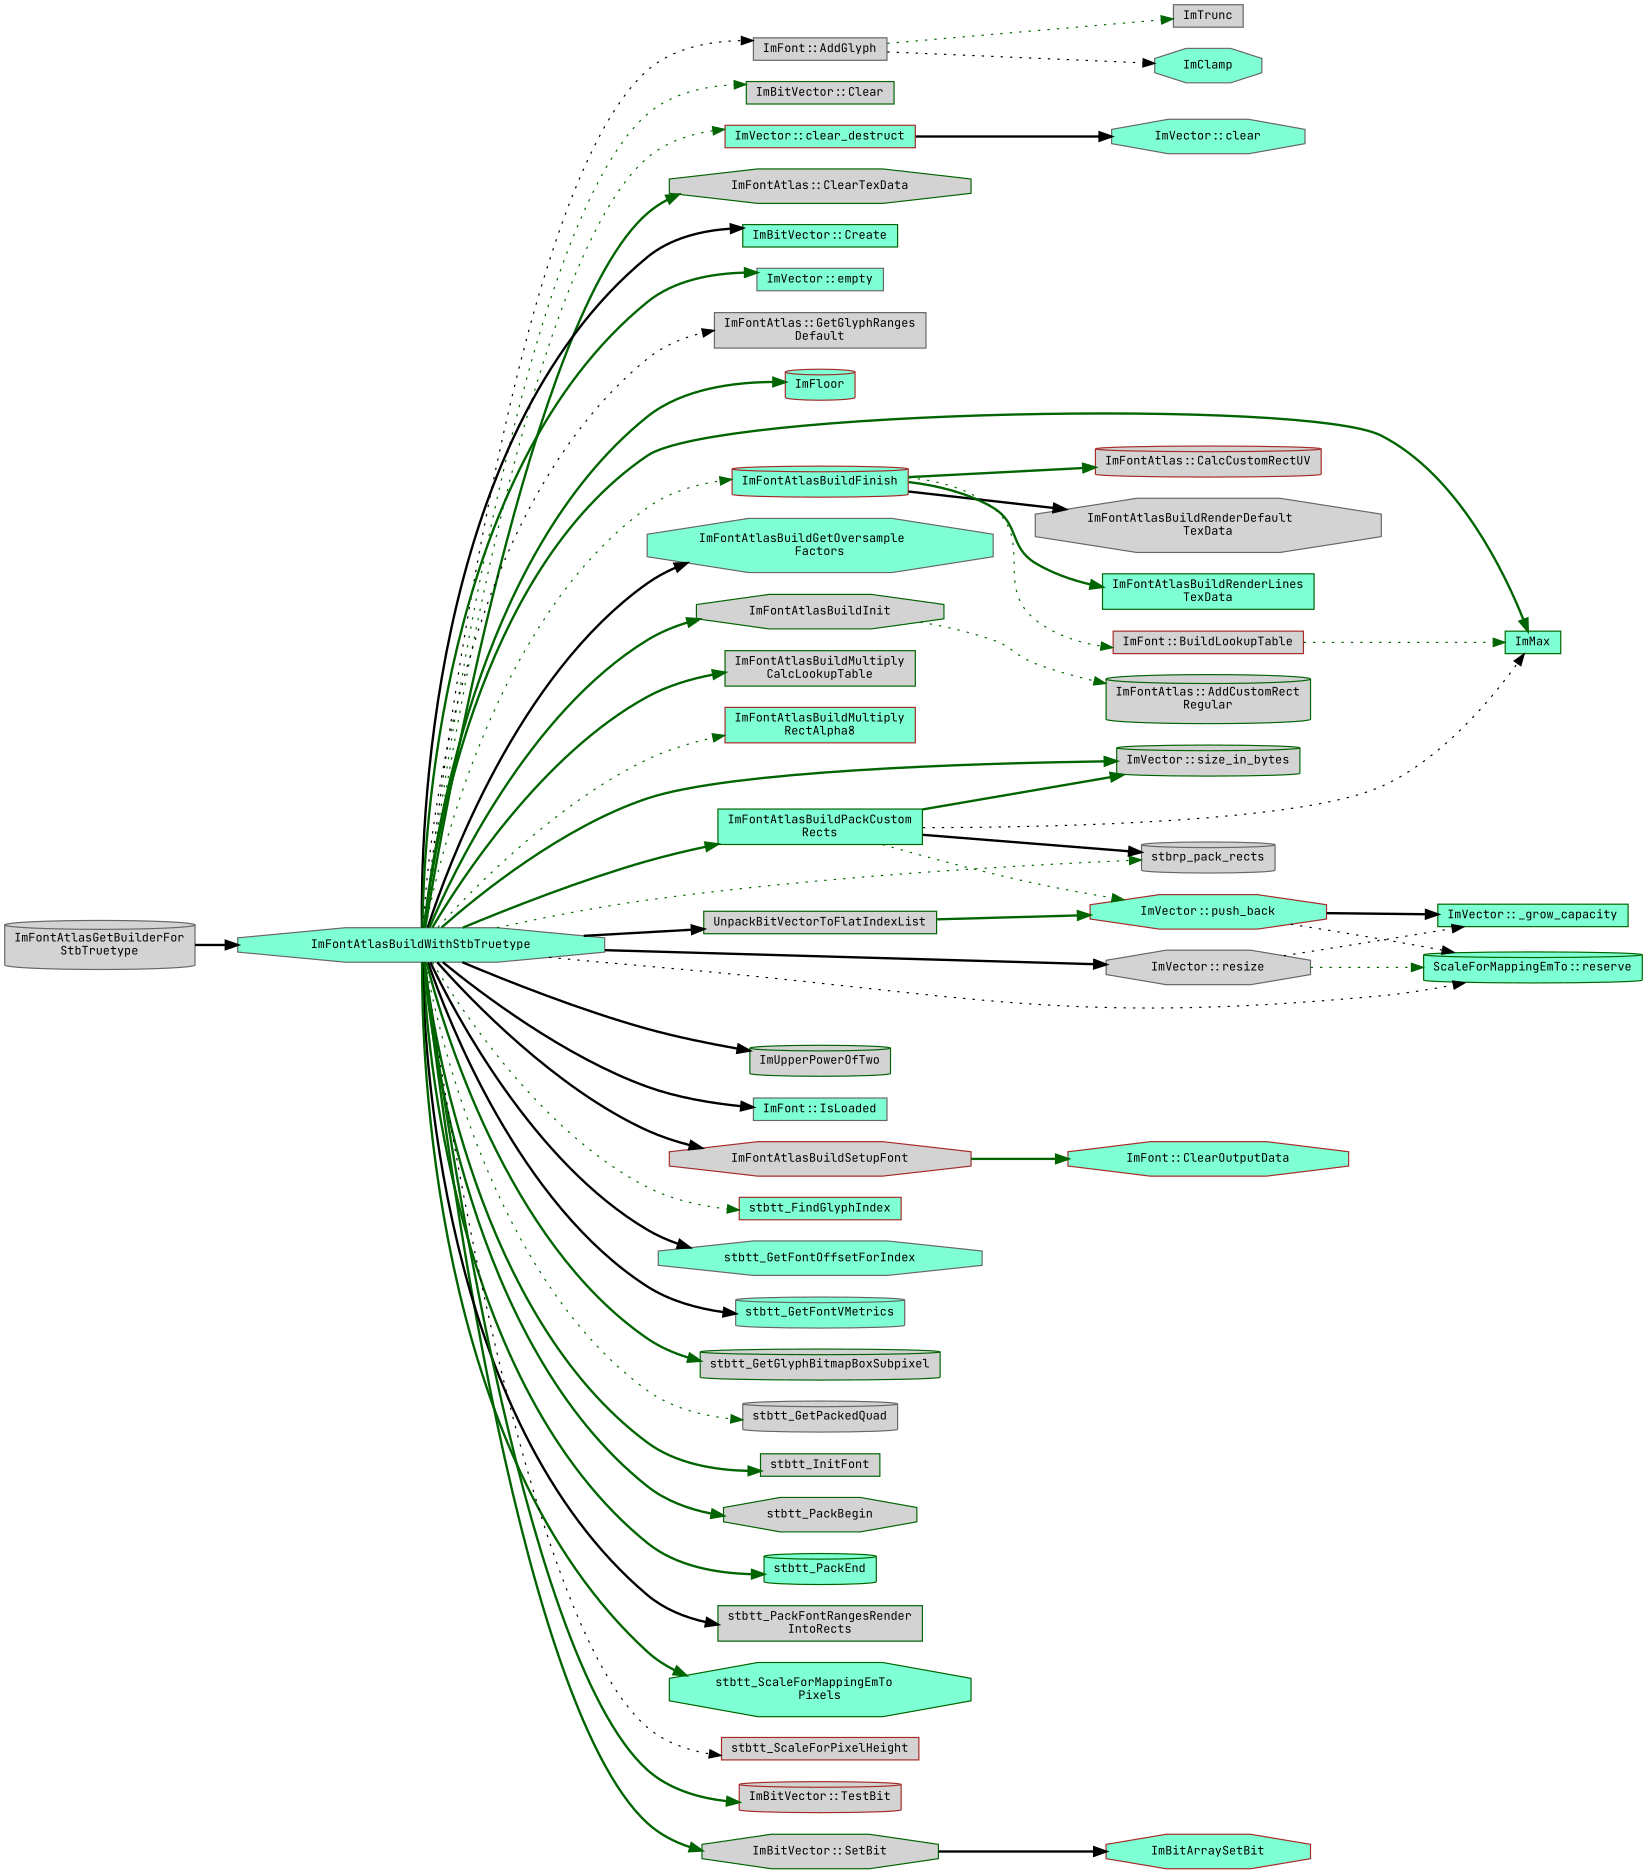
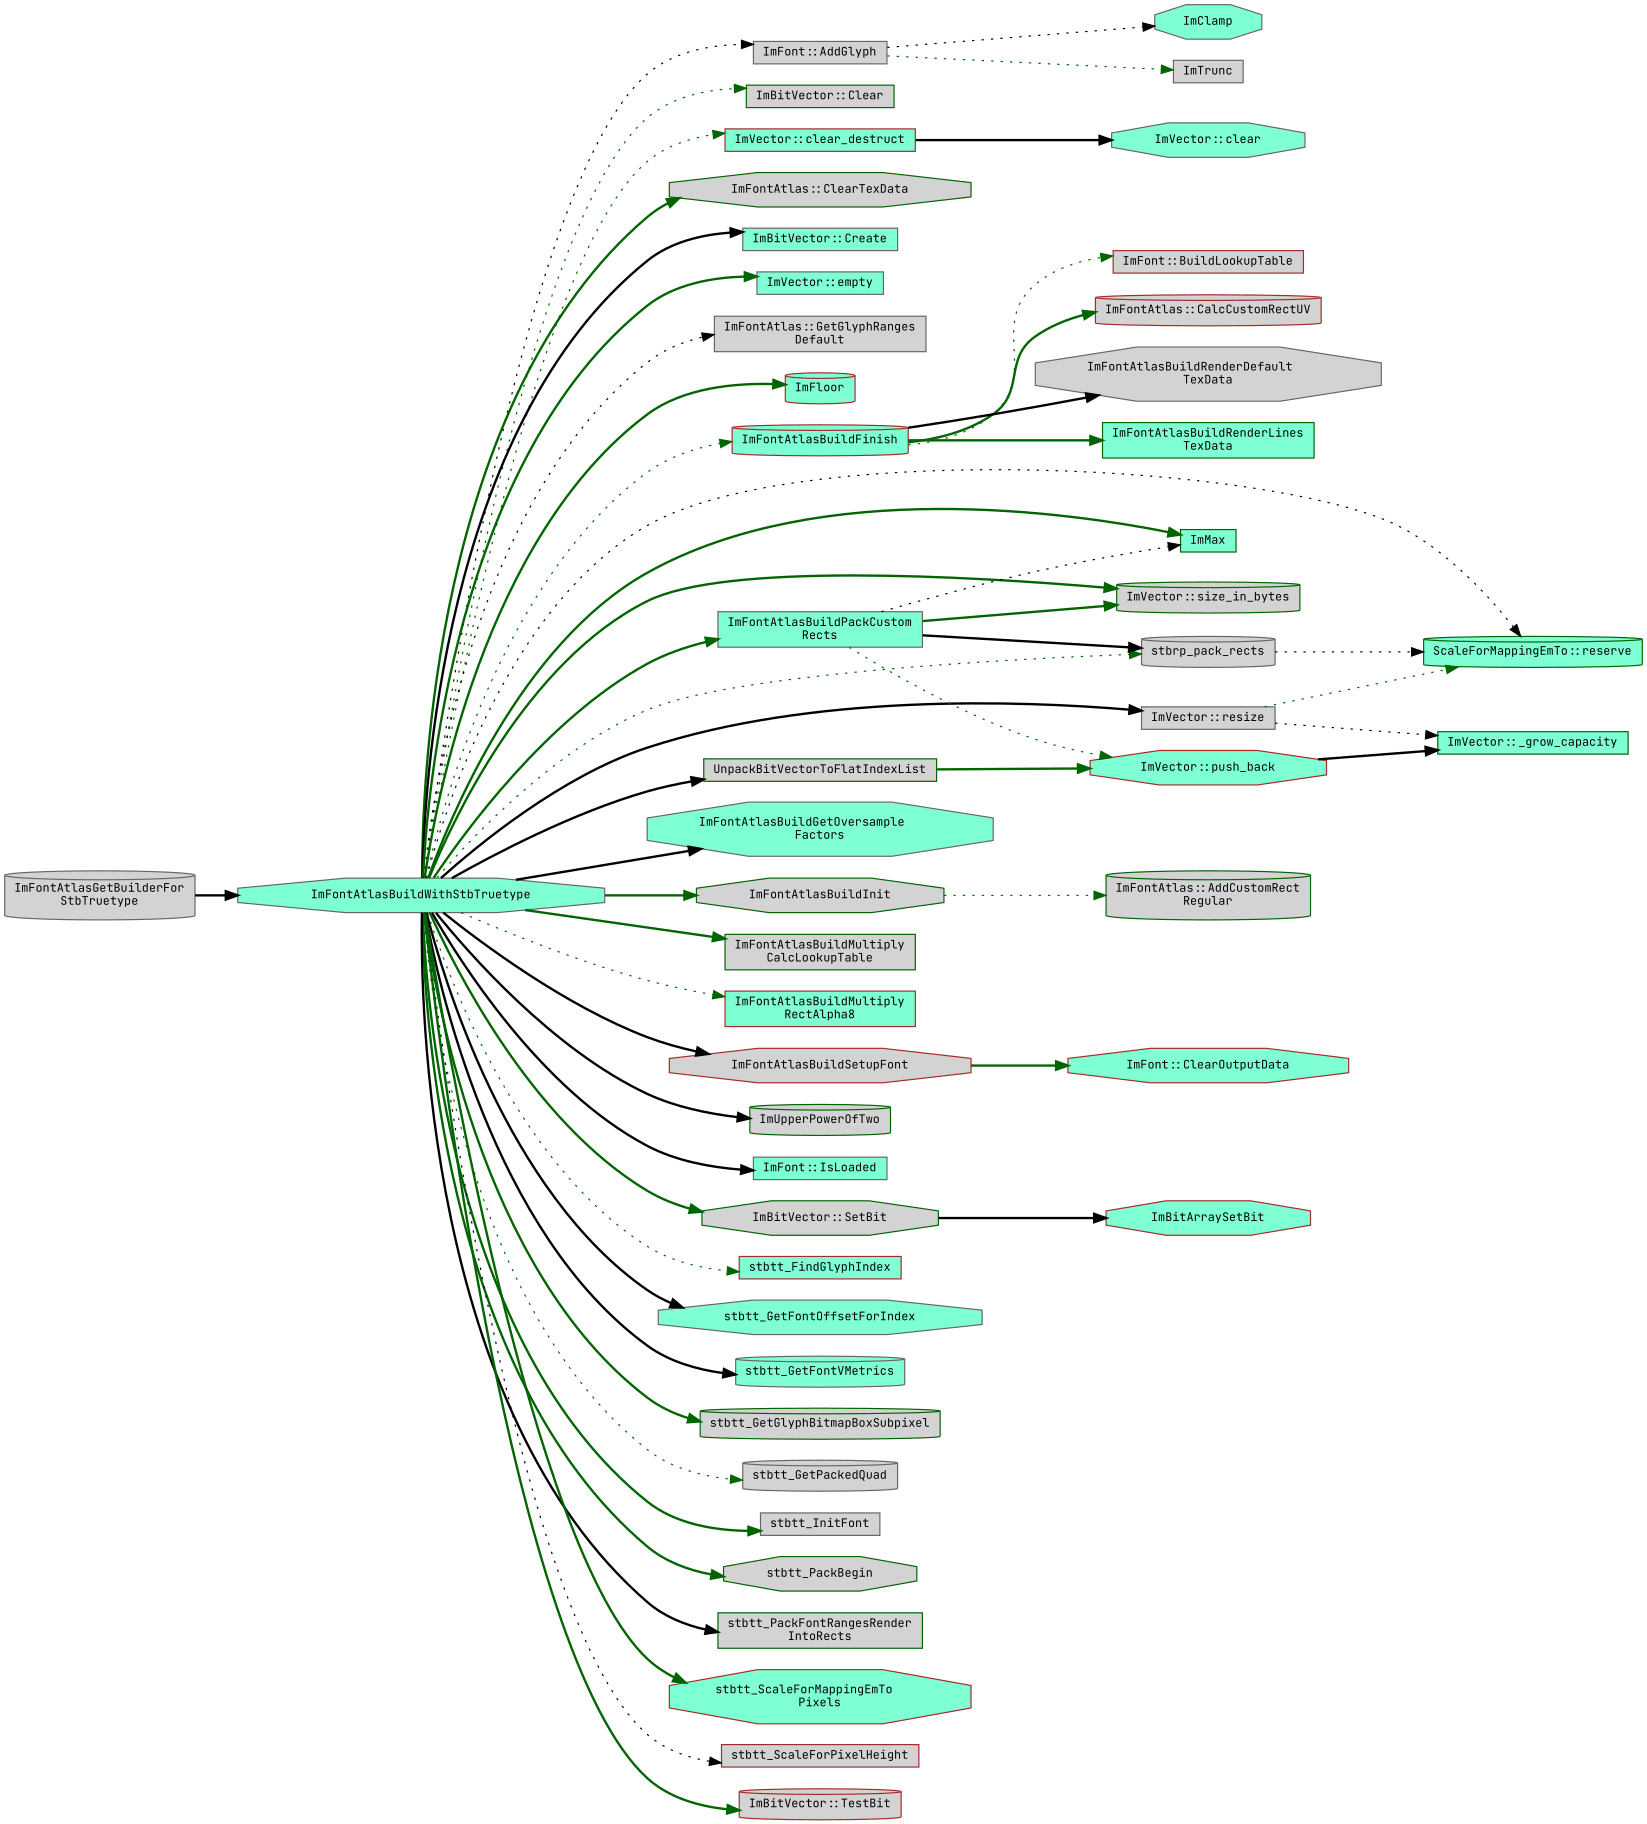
(820, 236) -> (820, 239)
(1398, 642) -> none
(820, 827) -> (820, 629)
(1363, 936) -> (1343, 652)
(1208, 967) -> (1208, 718)
(820, 1465) -> (820, 1524)
(820, 1569) -> none
(820, 1690) -> (820, 1697)
